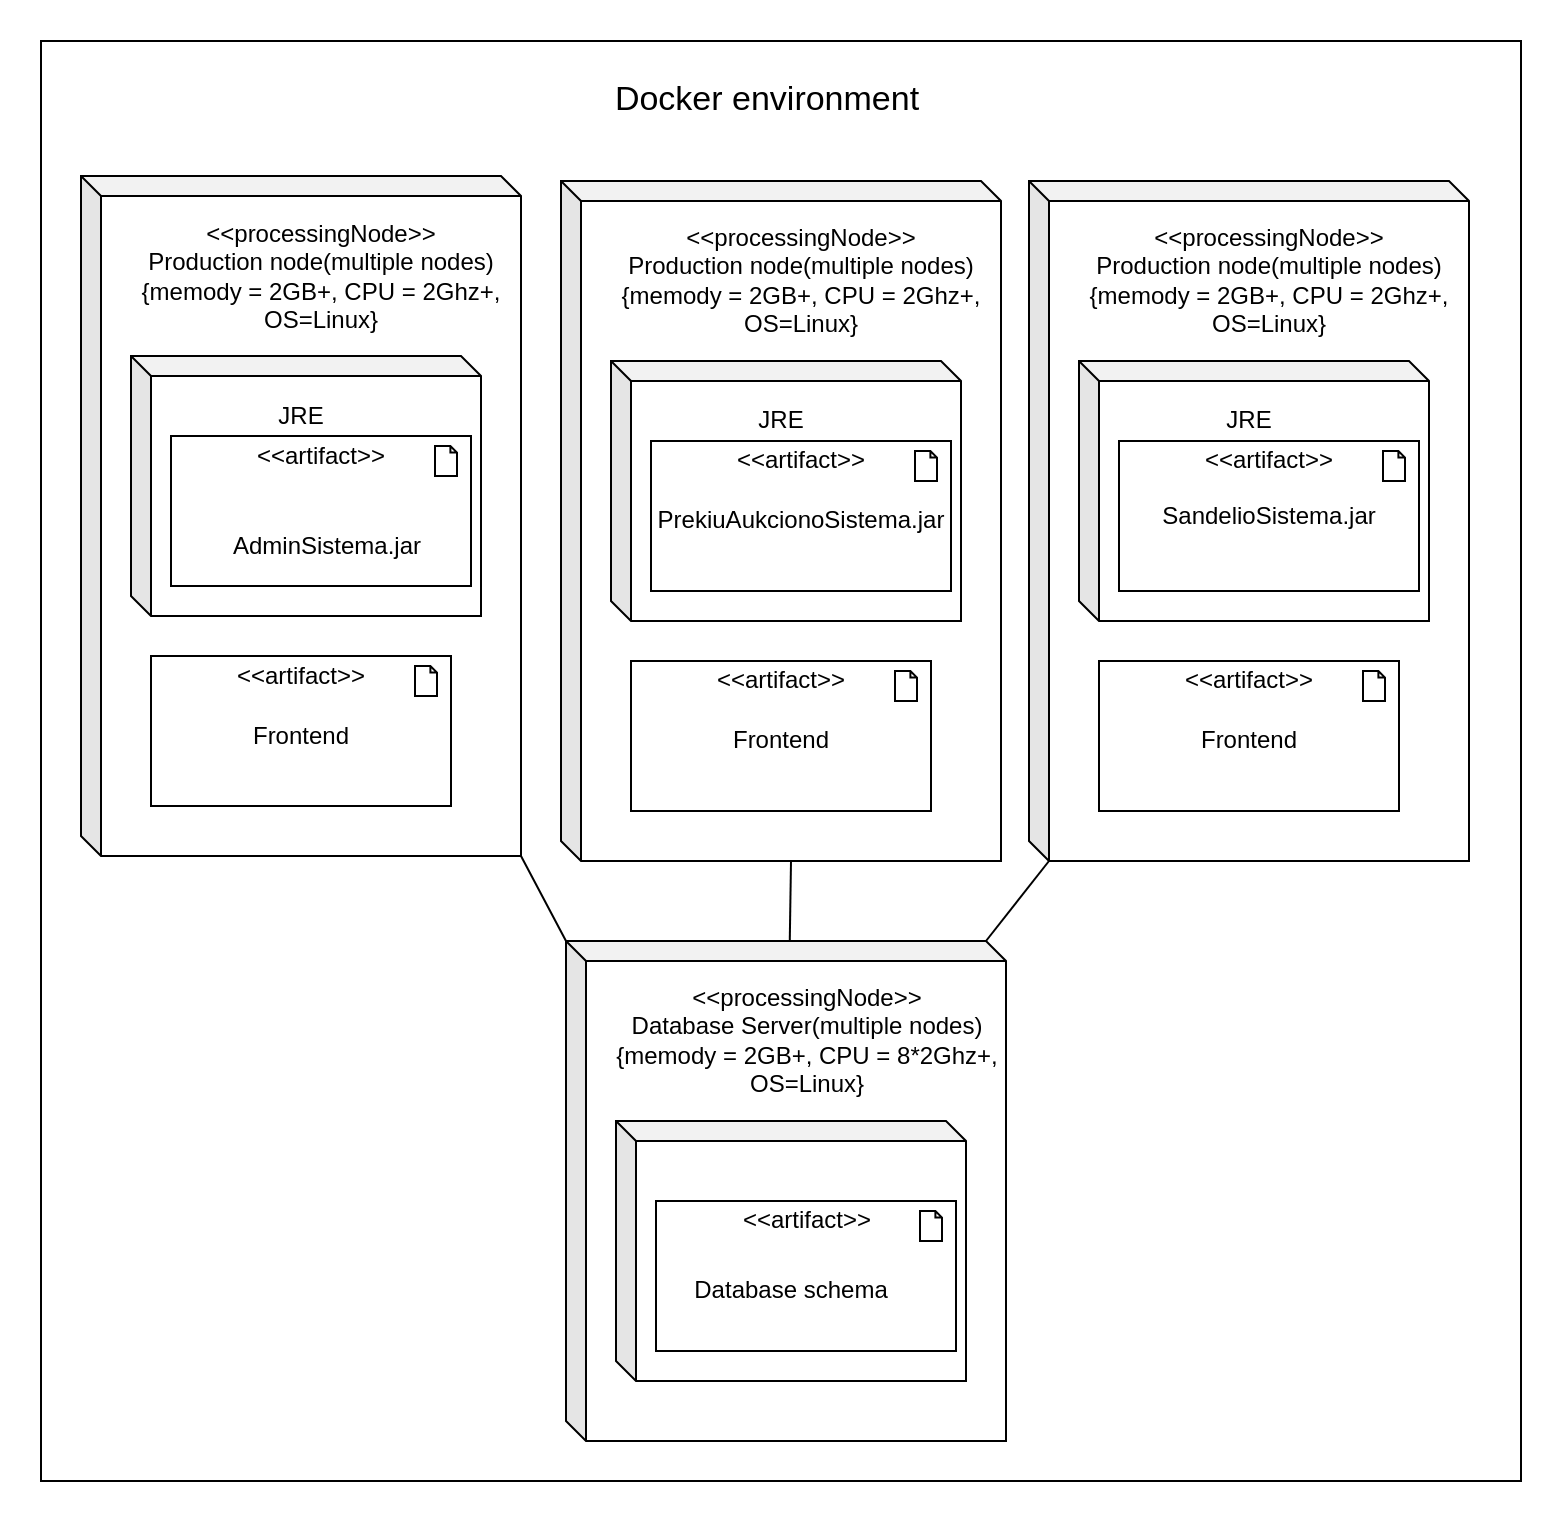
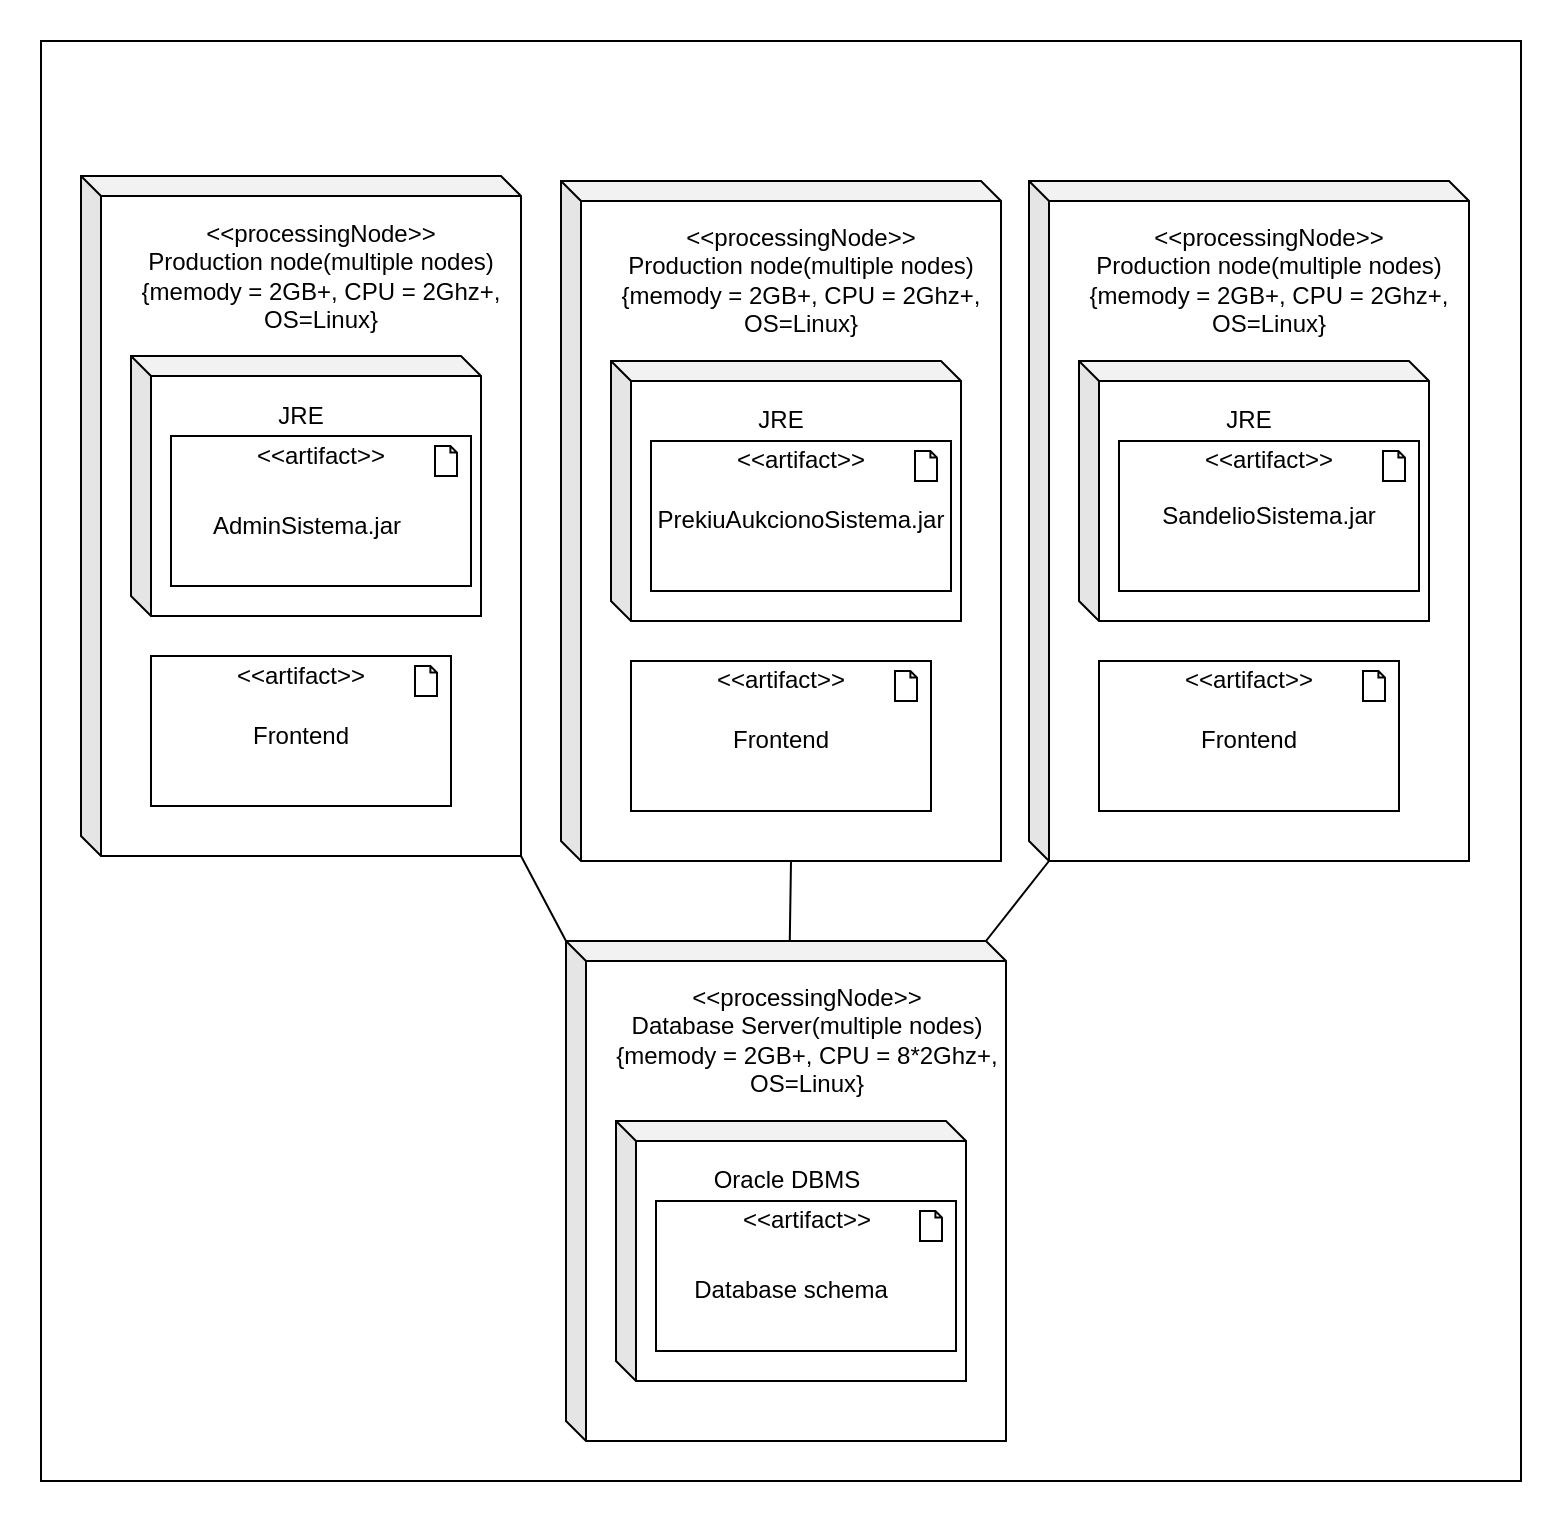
(766, 101) -> none
(326, 546) -> (306, 526)
none -> (786, 1181)
